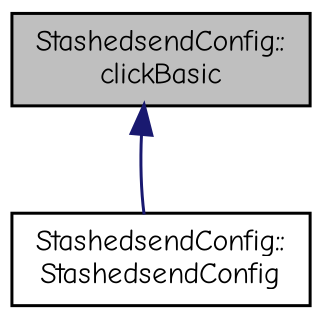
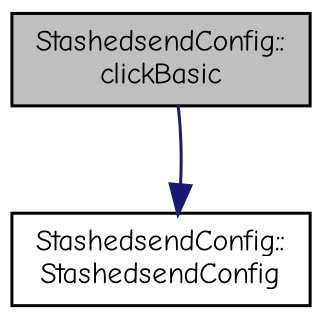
(141, 175) -> (181, 145)
